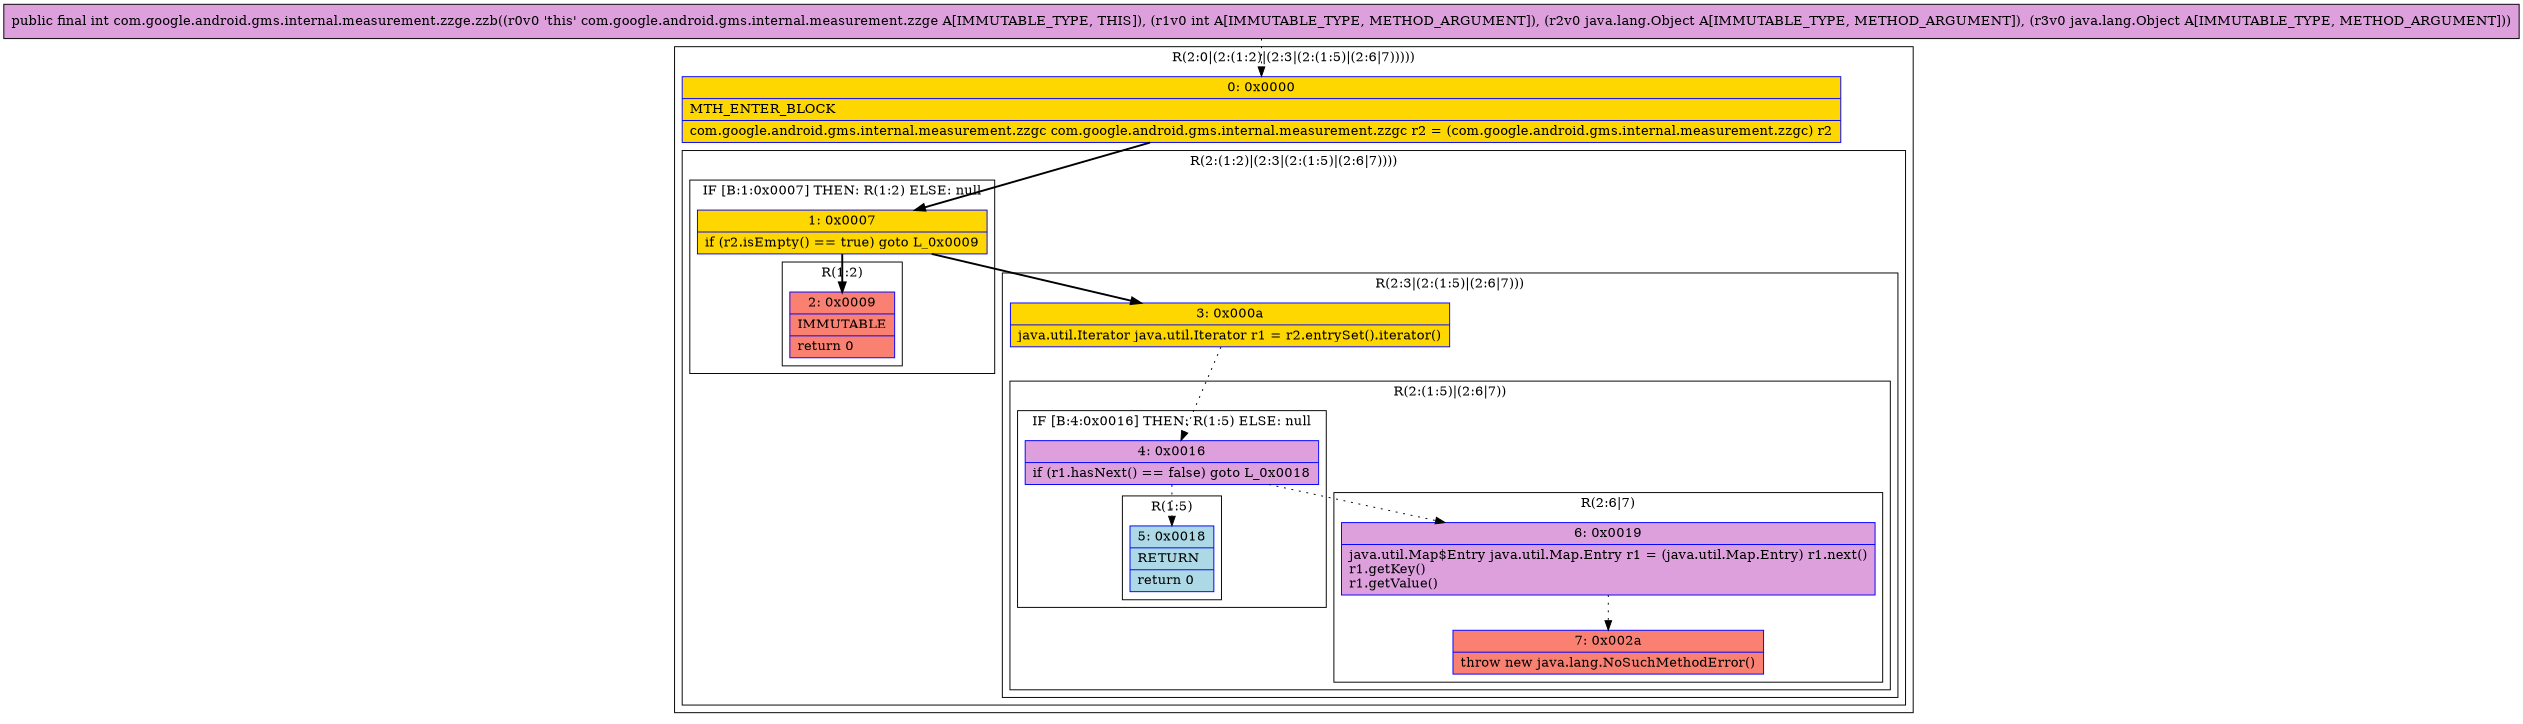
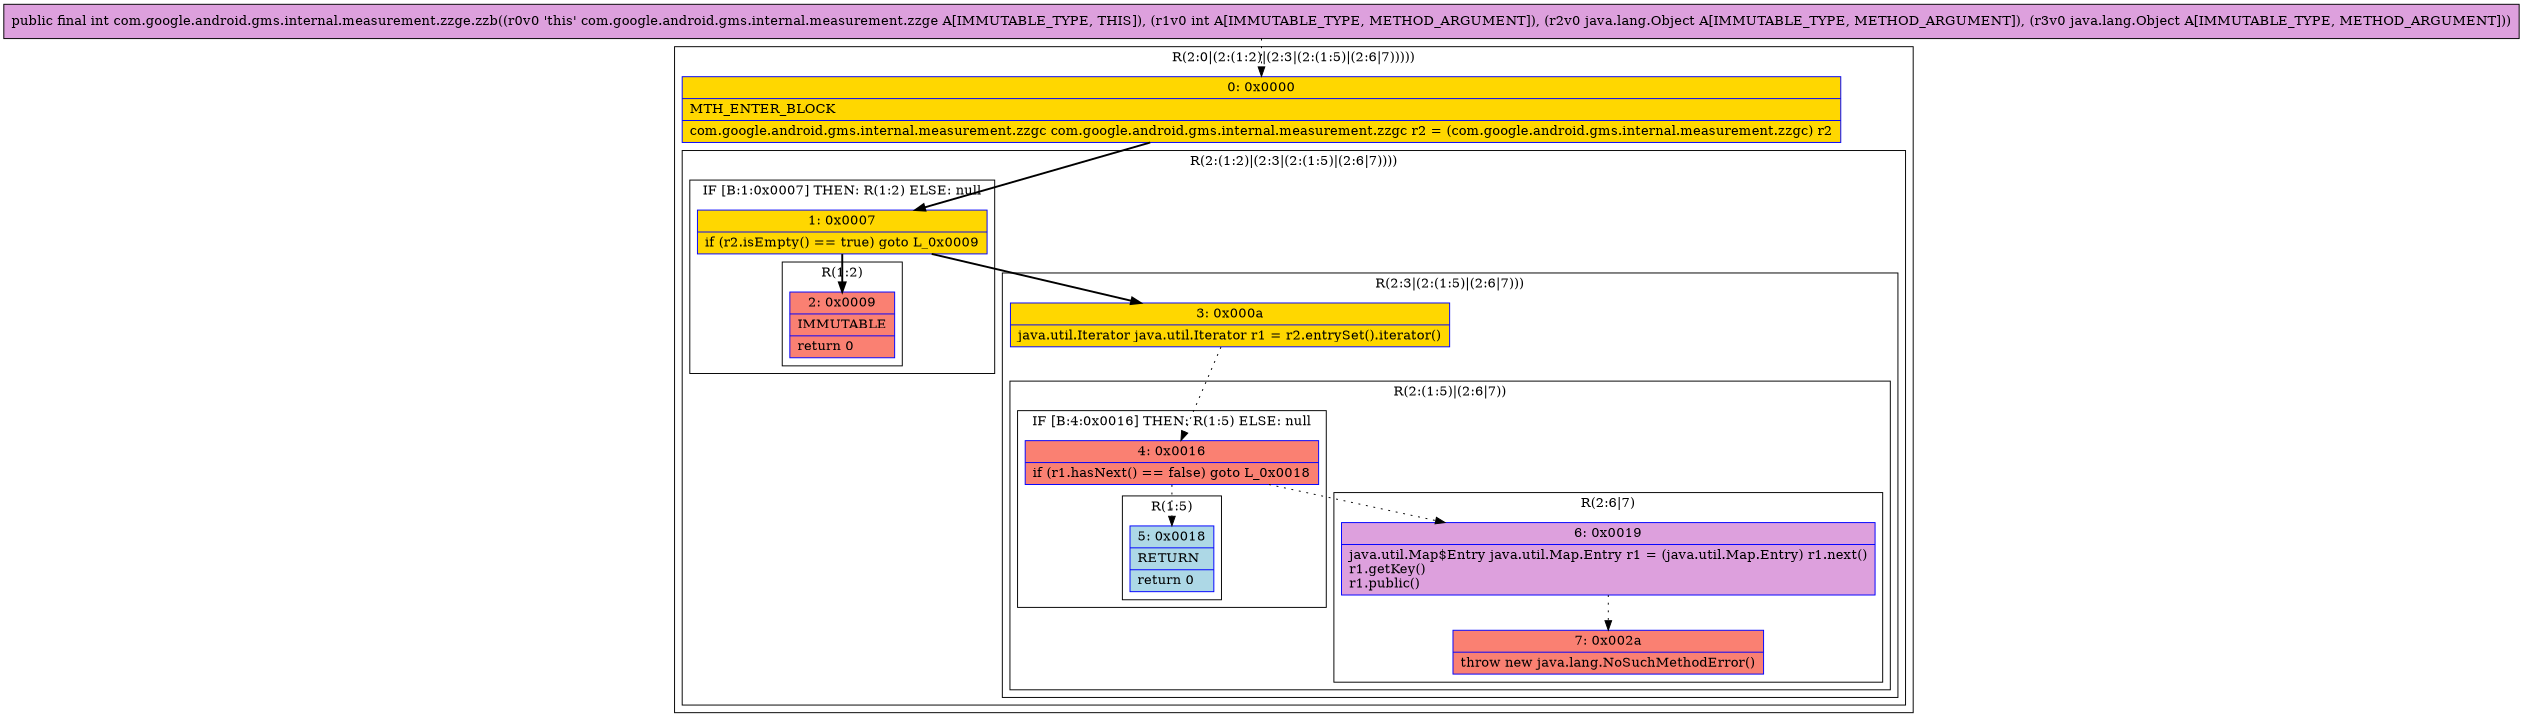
(1172, 463) -> (1172, 463)
(1394, 584) -> (1385, 584)
